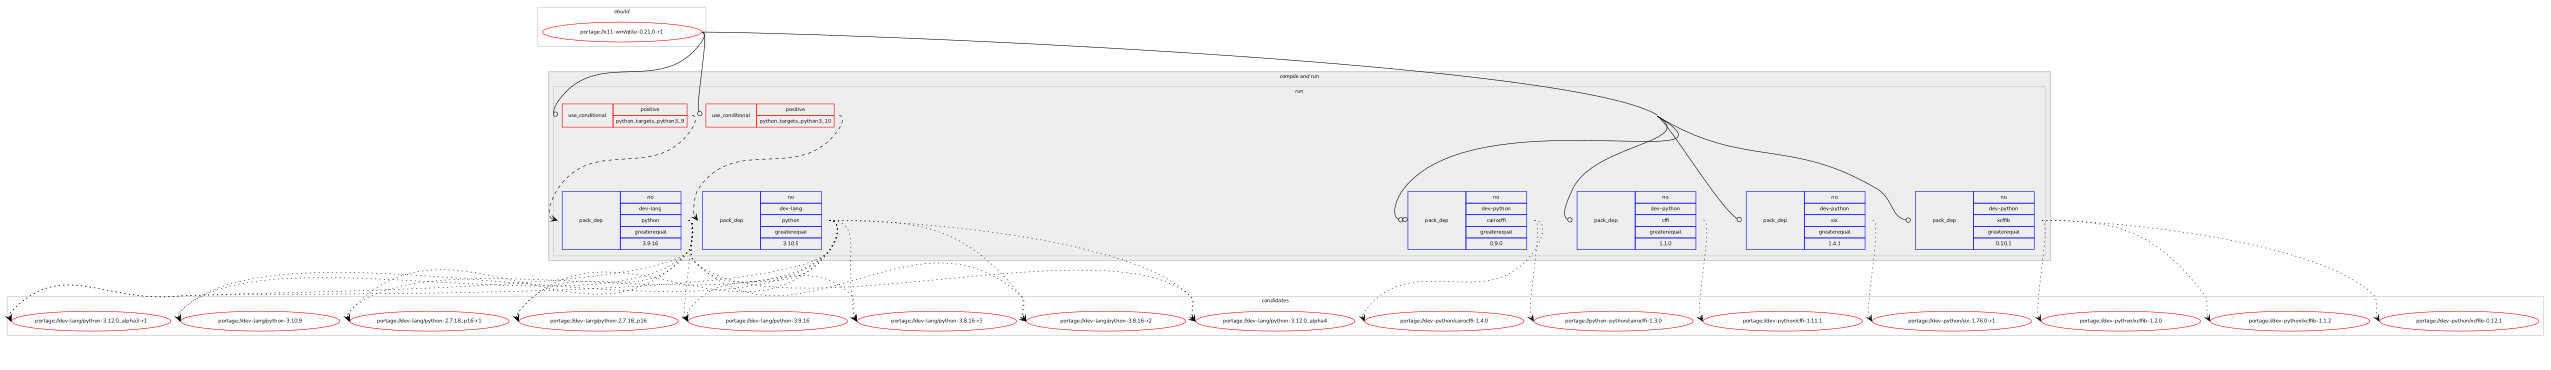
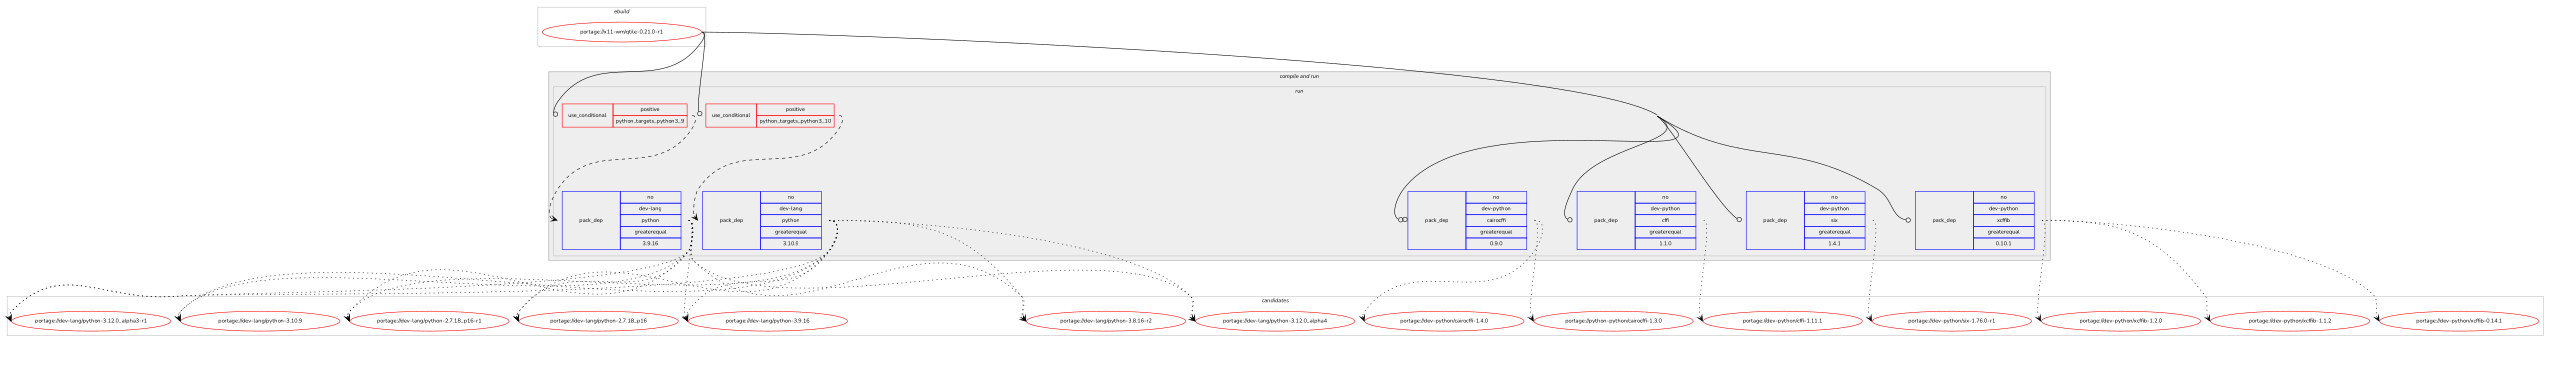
(937, 321) -> none
(2459, 321) -> (2459, 321)
